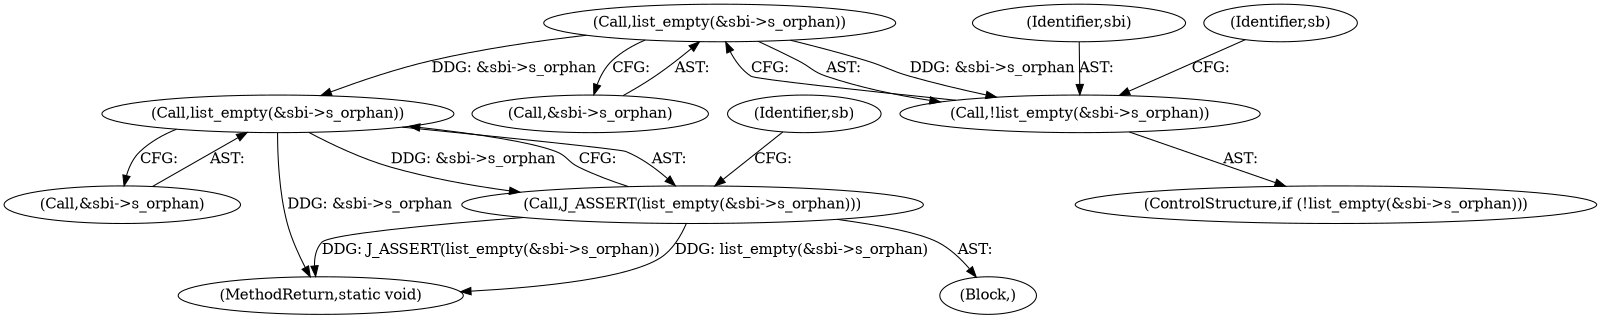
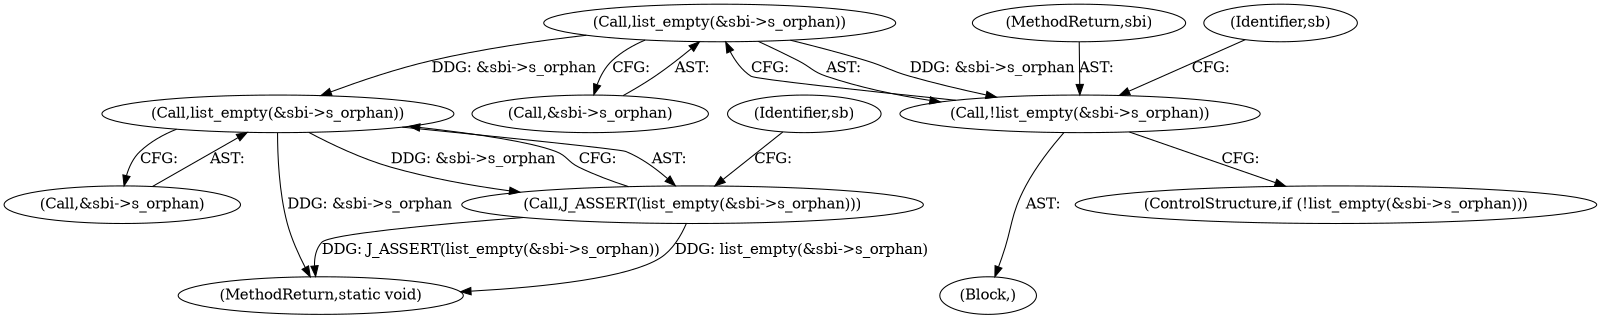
(1079, 23) -> (1079, 23)
(1243, 159) -> (1243, 159)
(908, 232) -> (1021, 195)
